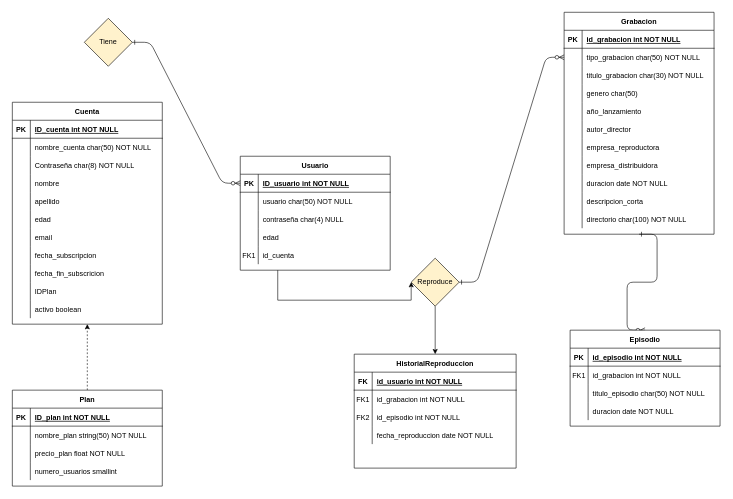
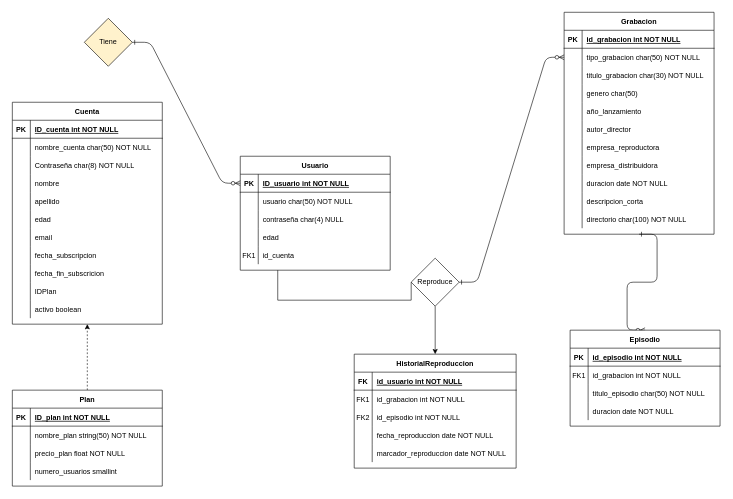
(435, 282) -> (435, 282)
(411, 287) -> (411, 285)
none -> (444, 453)
